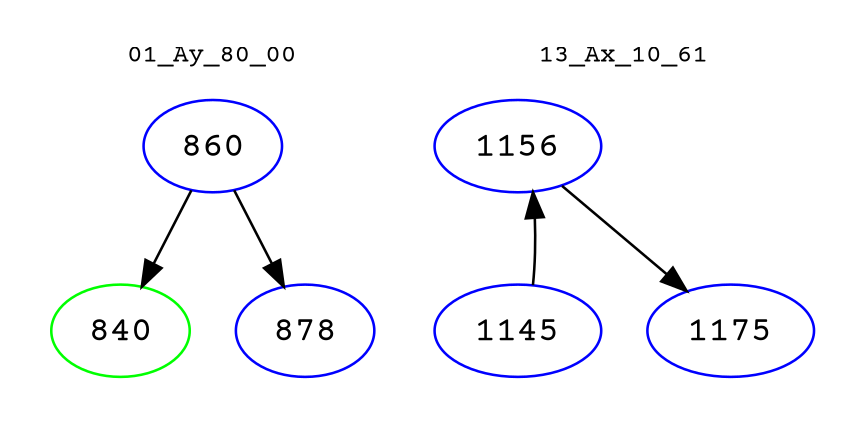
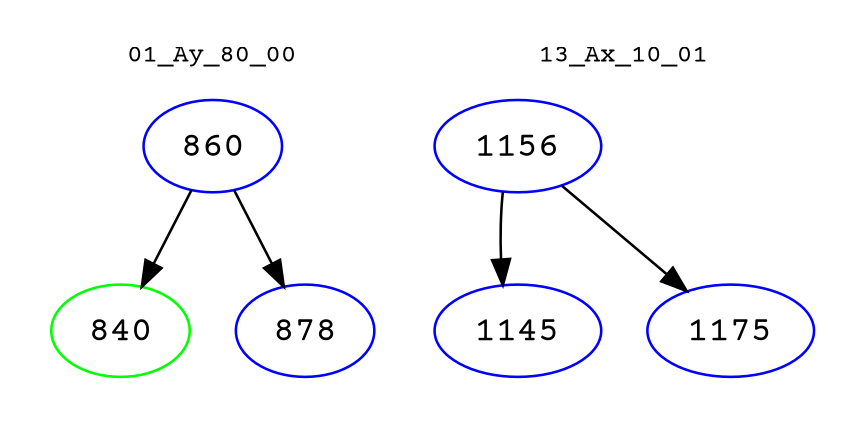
(624, 55) -> (624, 55)
(535, 252) -> (501, 226)
